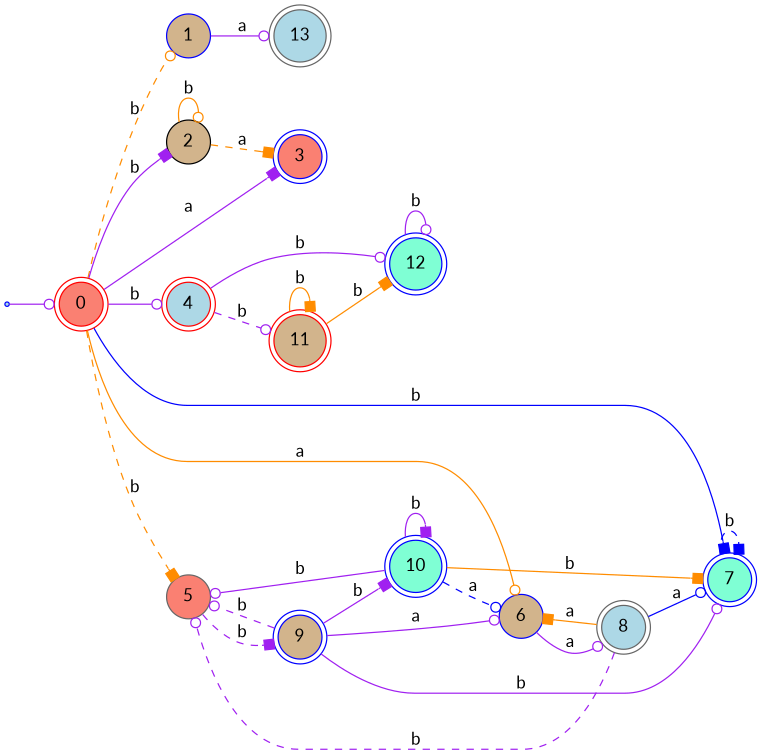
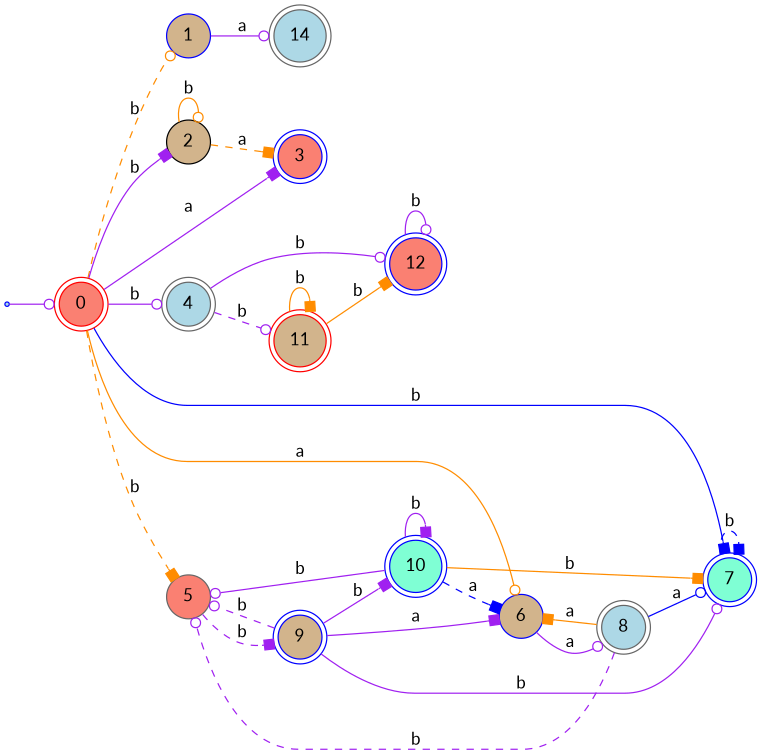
(300, 36) -> (300, 36)
(416, 264) -> (416, 264)
(189, 304) -> (189, 304)
(466, 594) -> (465, 594)
(408, 630) -> (407, 630)
